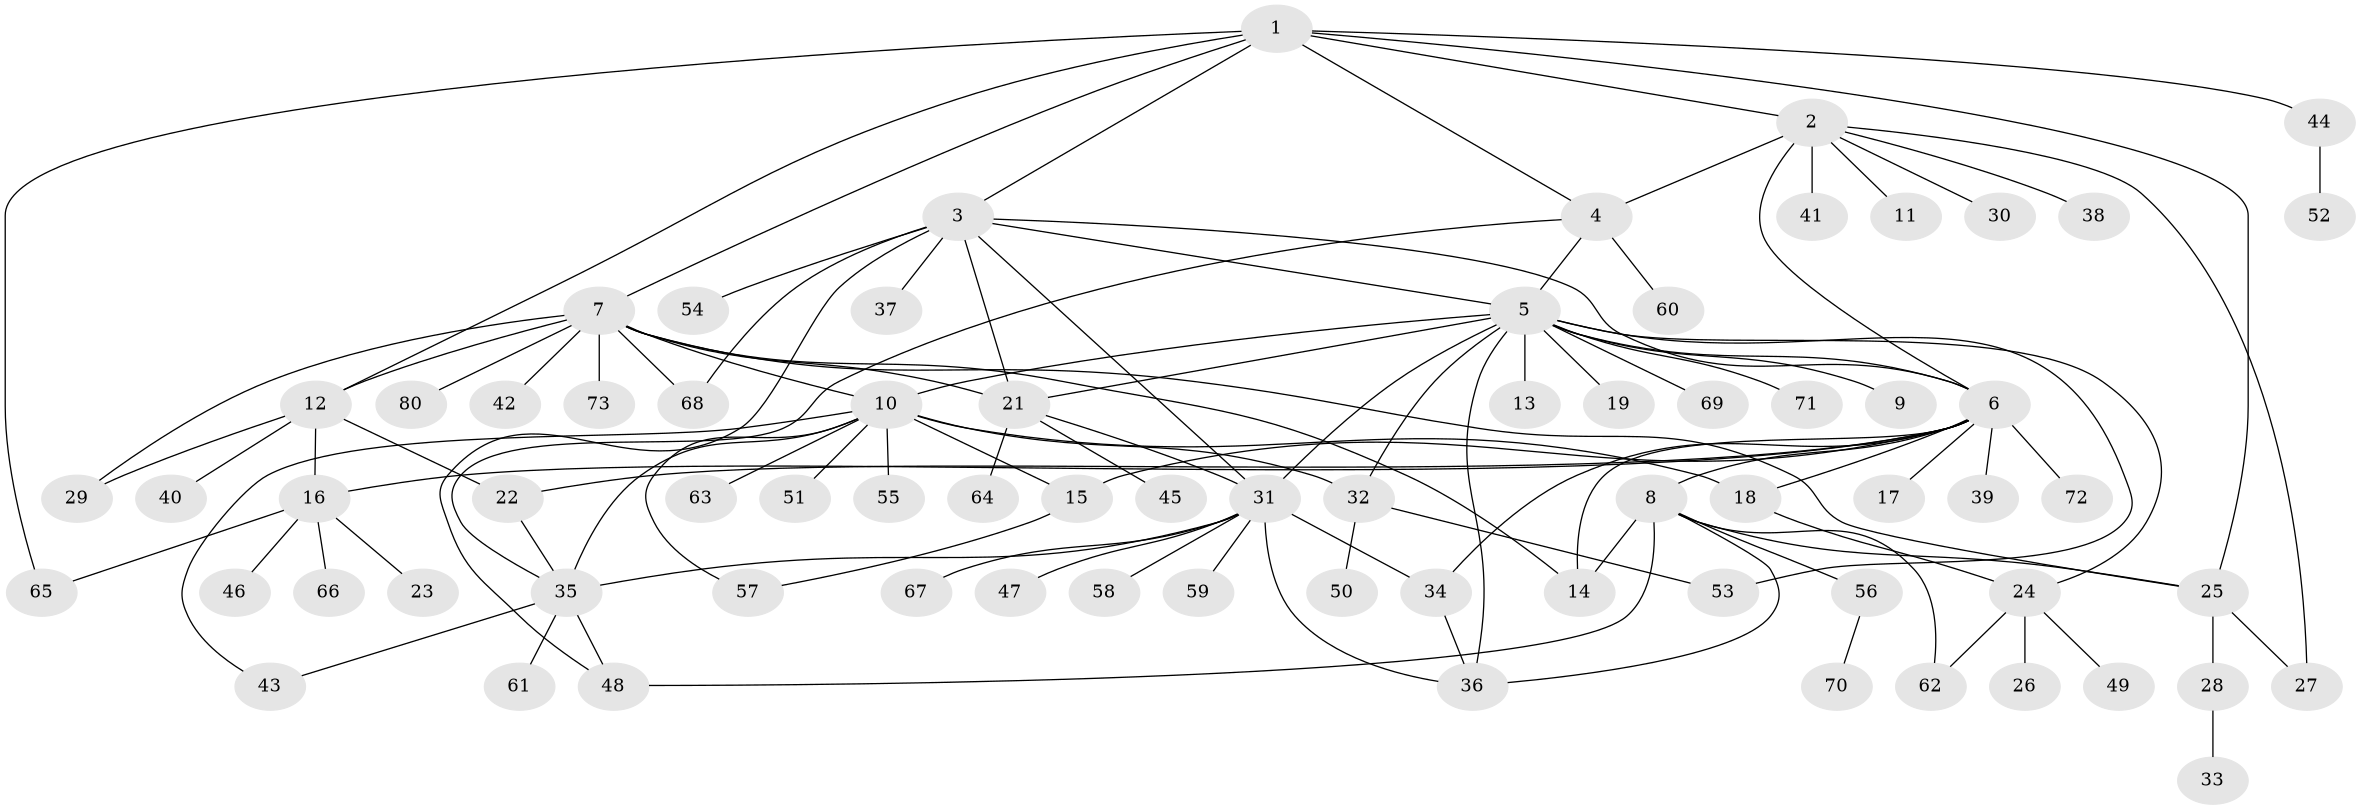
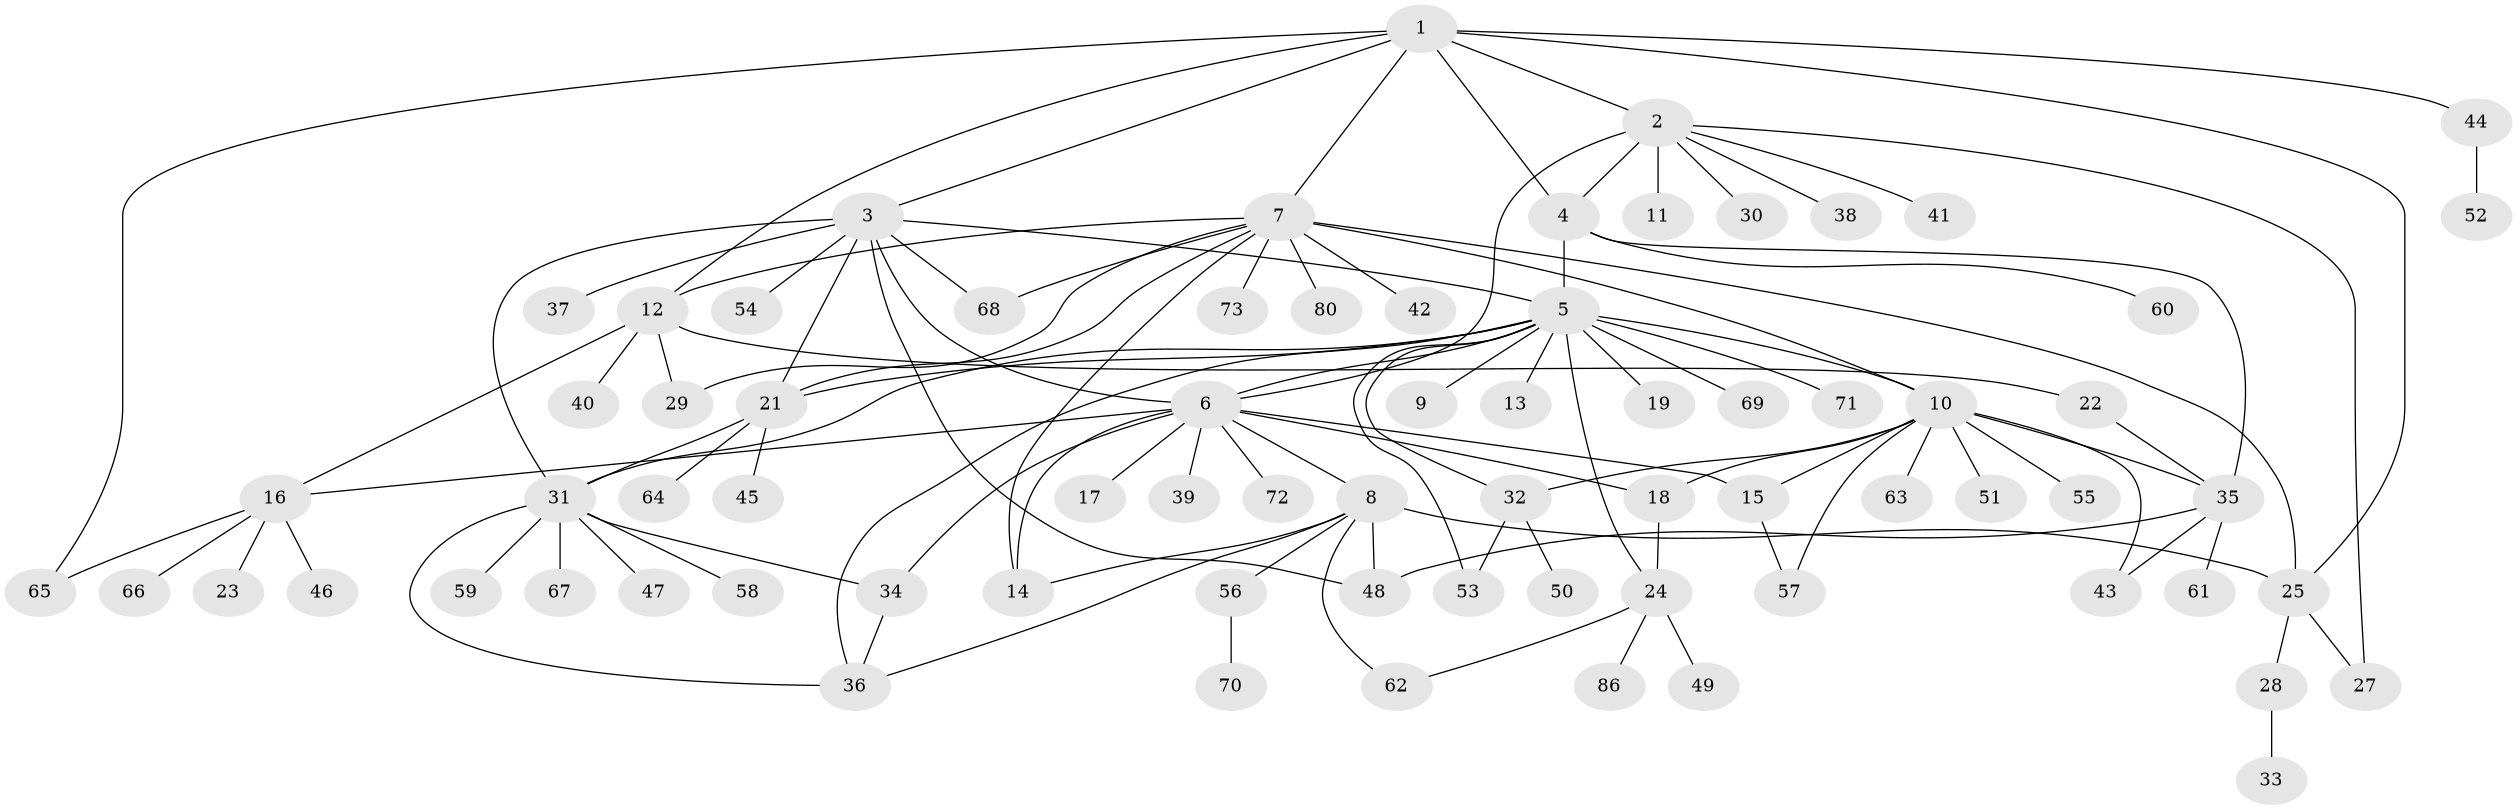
(1256, 467) -> none
(953, 557) -> none
(2025, 687) -> (1610, 687)
